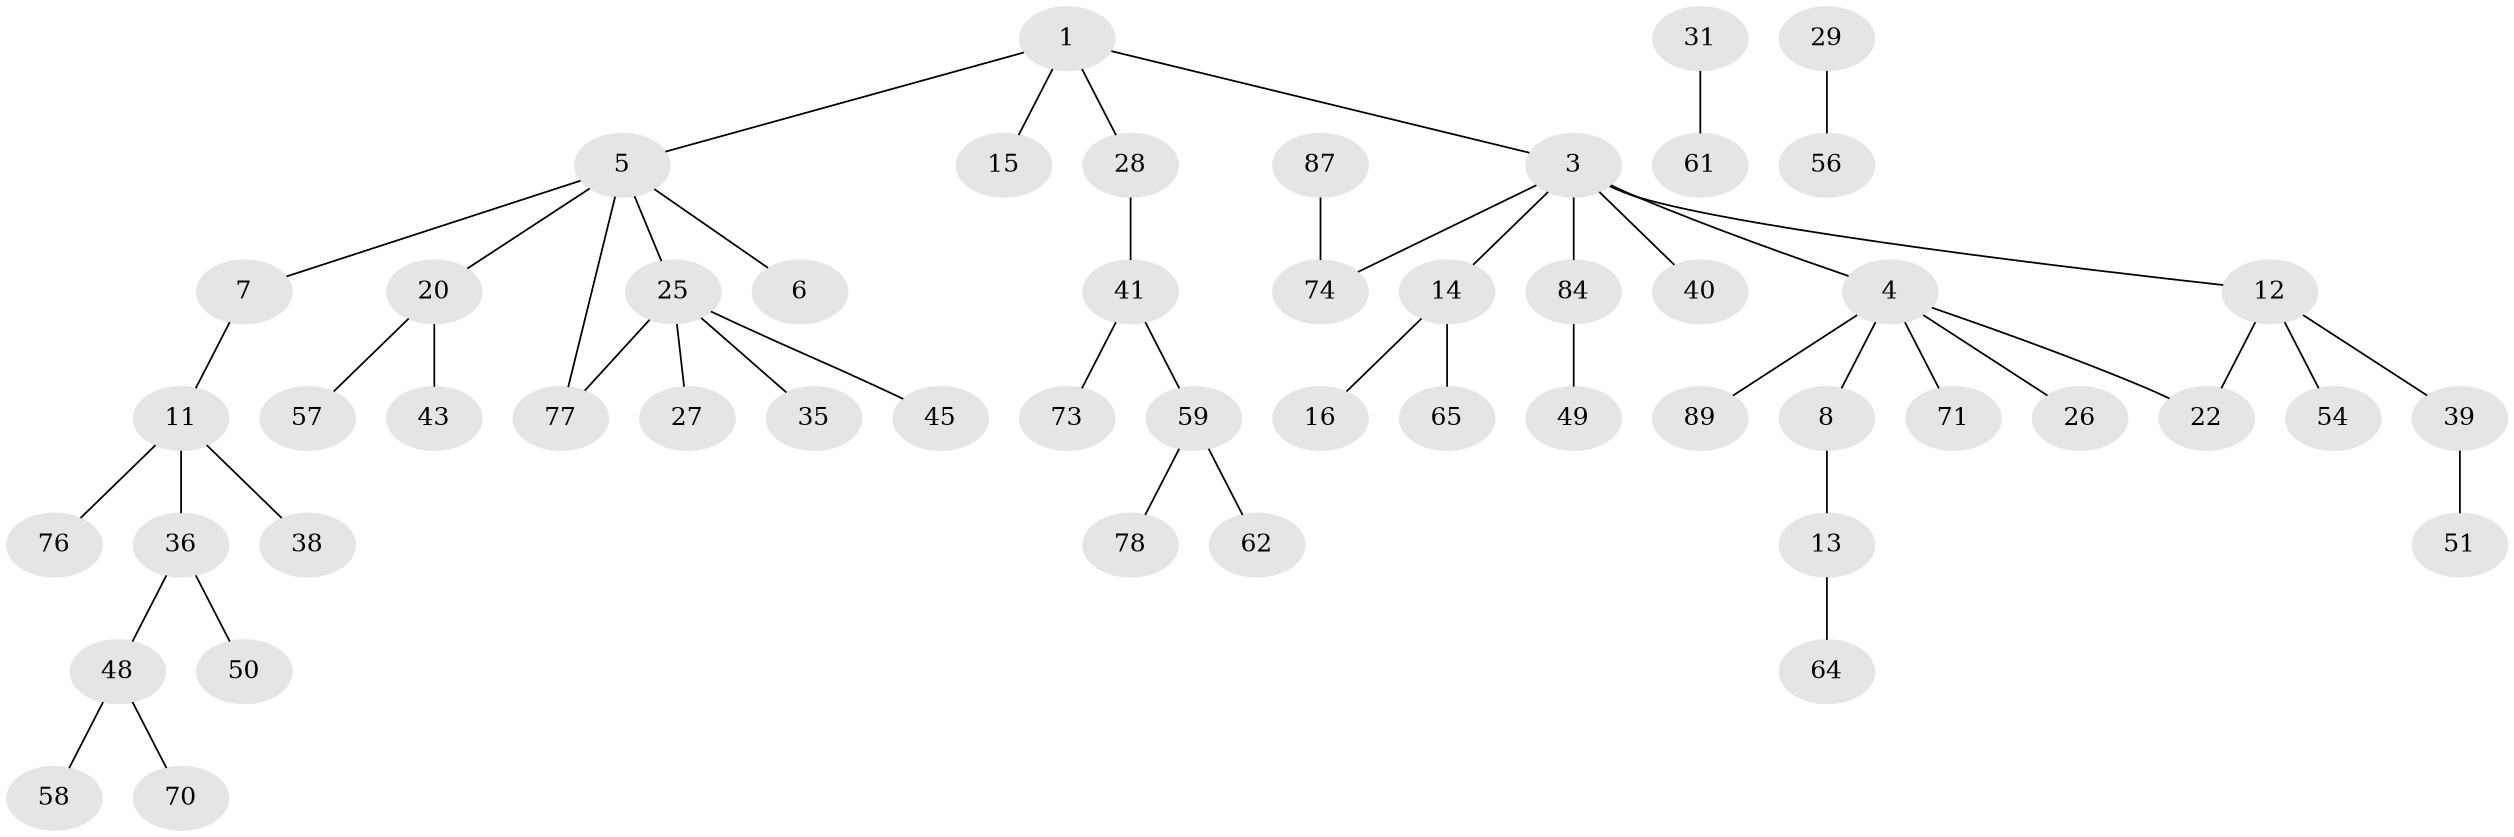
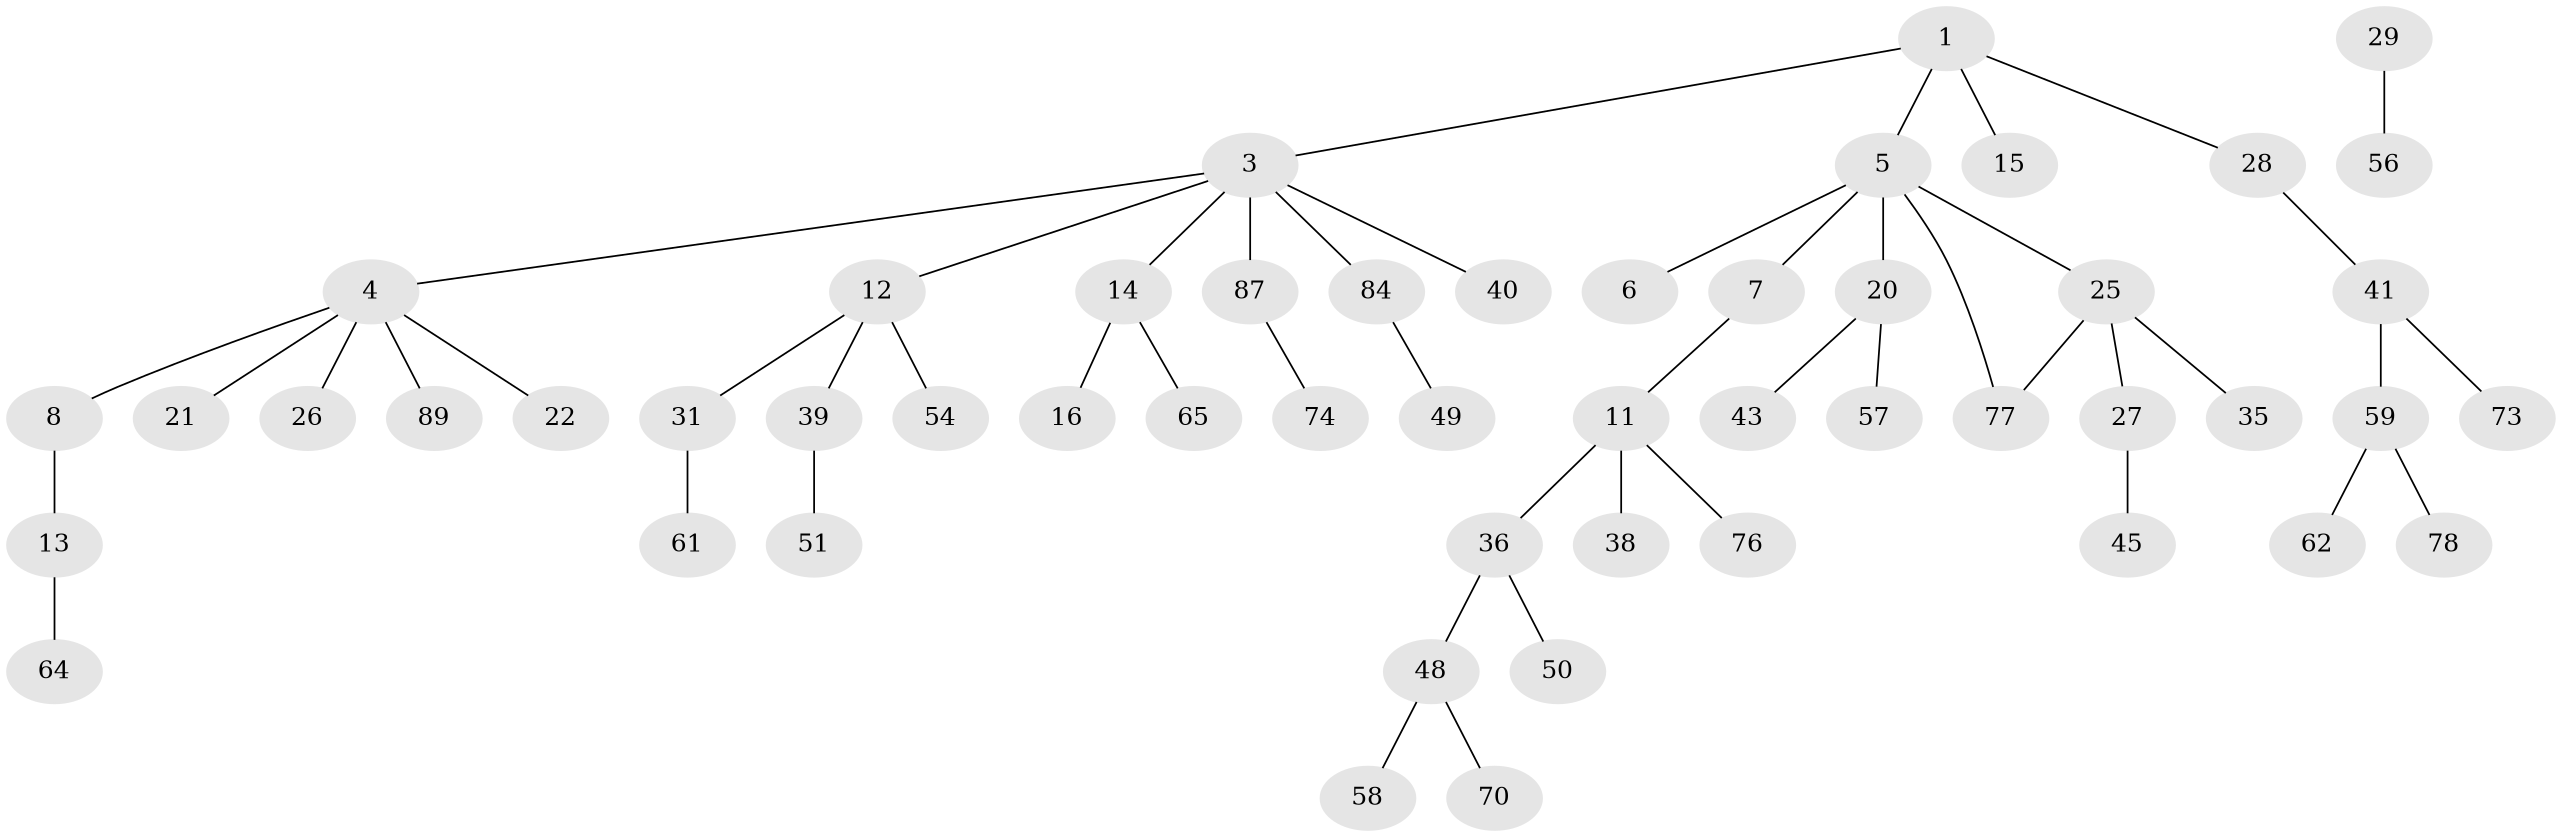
(1447, 229) -> (1250, 229)
(807, 355) -> (2128, 482)
(2238, 355) -> (782, 355)
(1954, 418) -> (181, 418)
